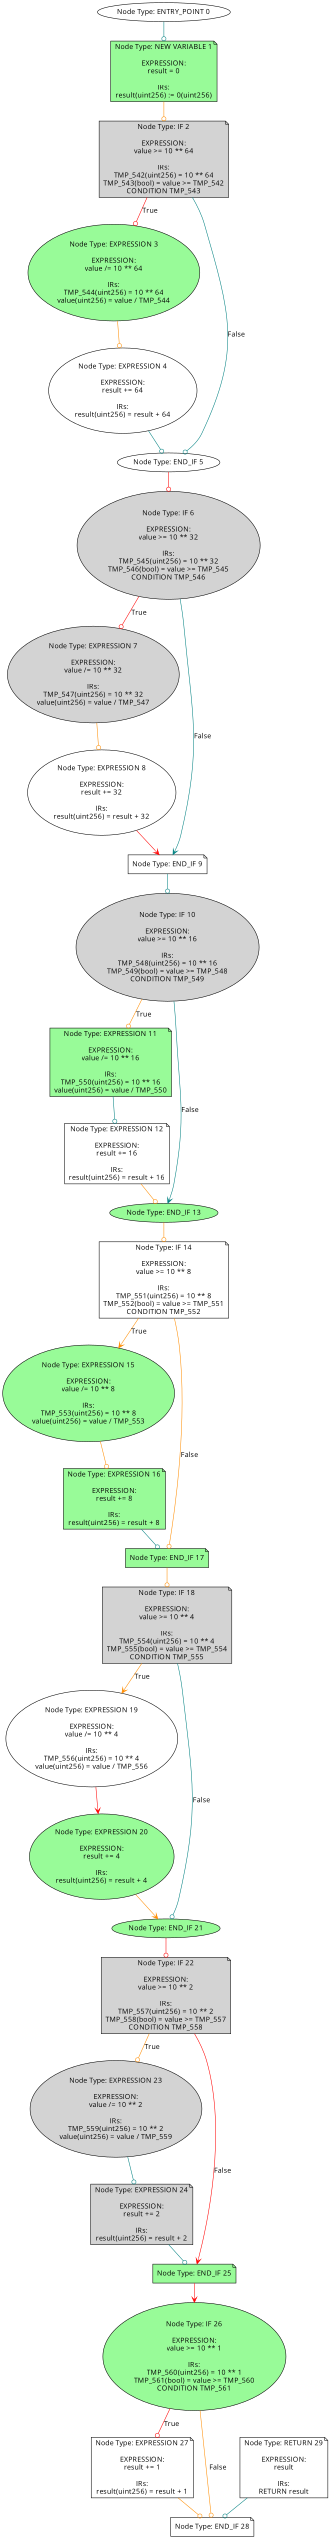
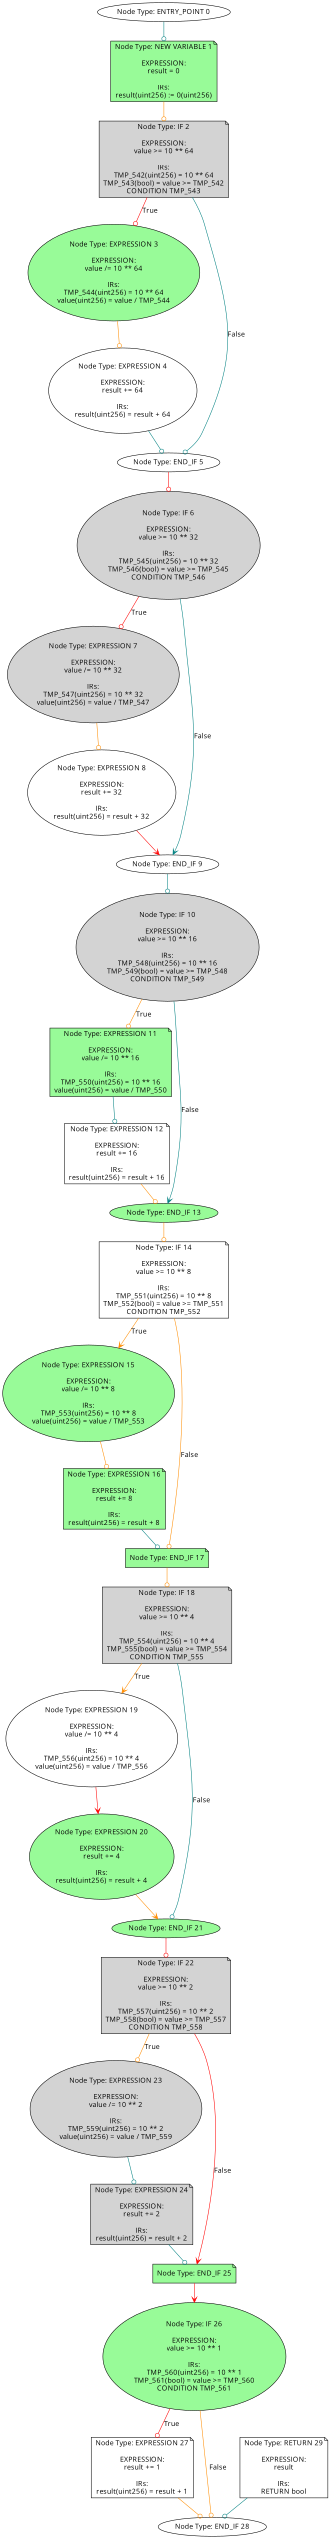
(168, 864) -> (168, 864)
(284, 2468) -> (284, 2468)
(212, 2527) -> (212, 2527)
